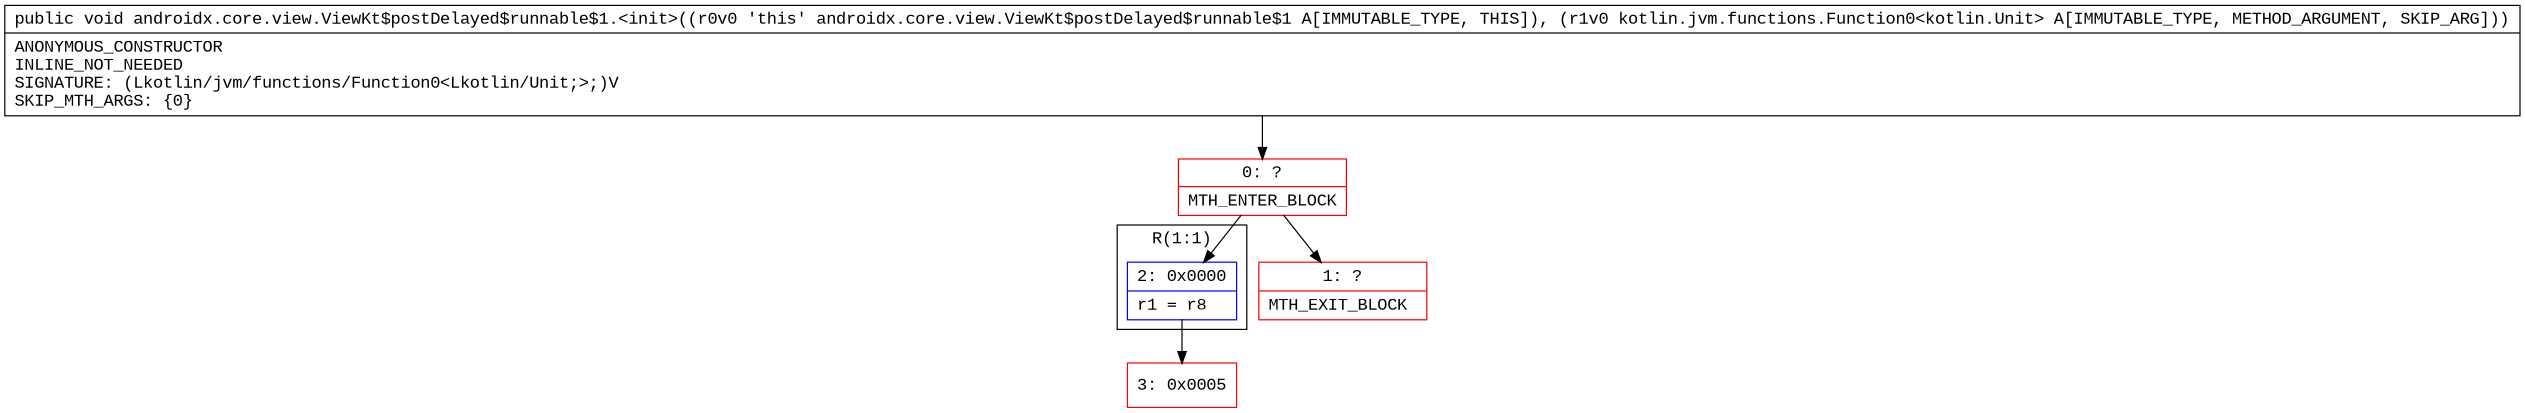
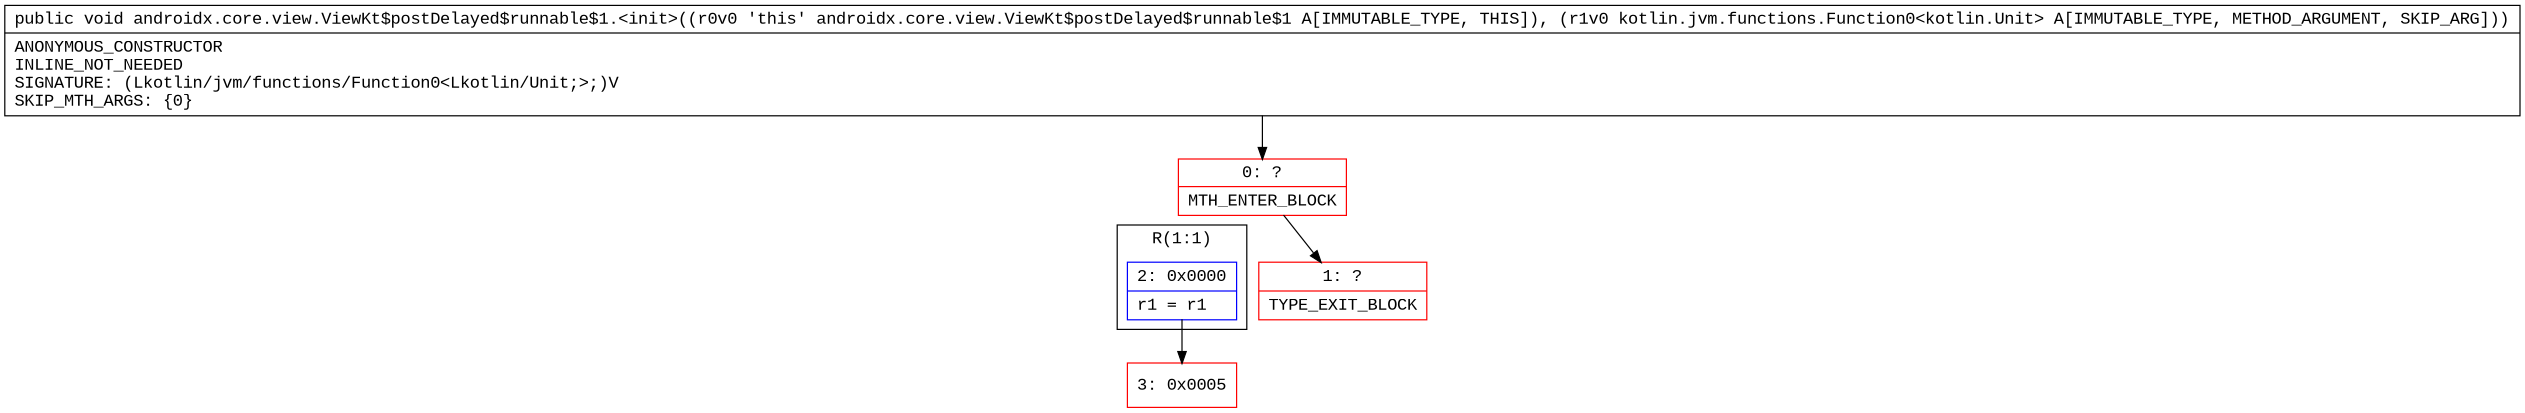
(1226, 234) -> none
(1172, 305) -> (1172, 305)
(1338, 305) -> (1343, 305)
